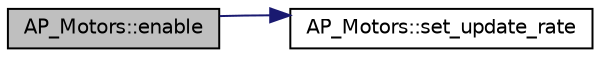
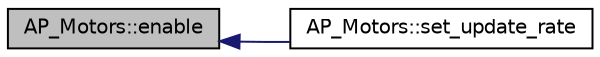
(245, 16) -> (265, 42)
